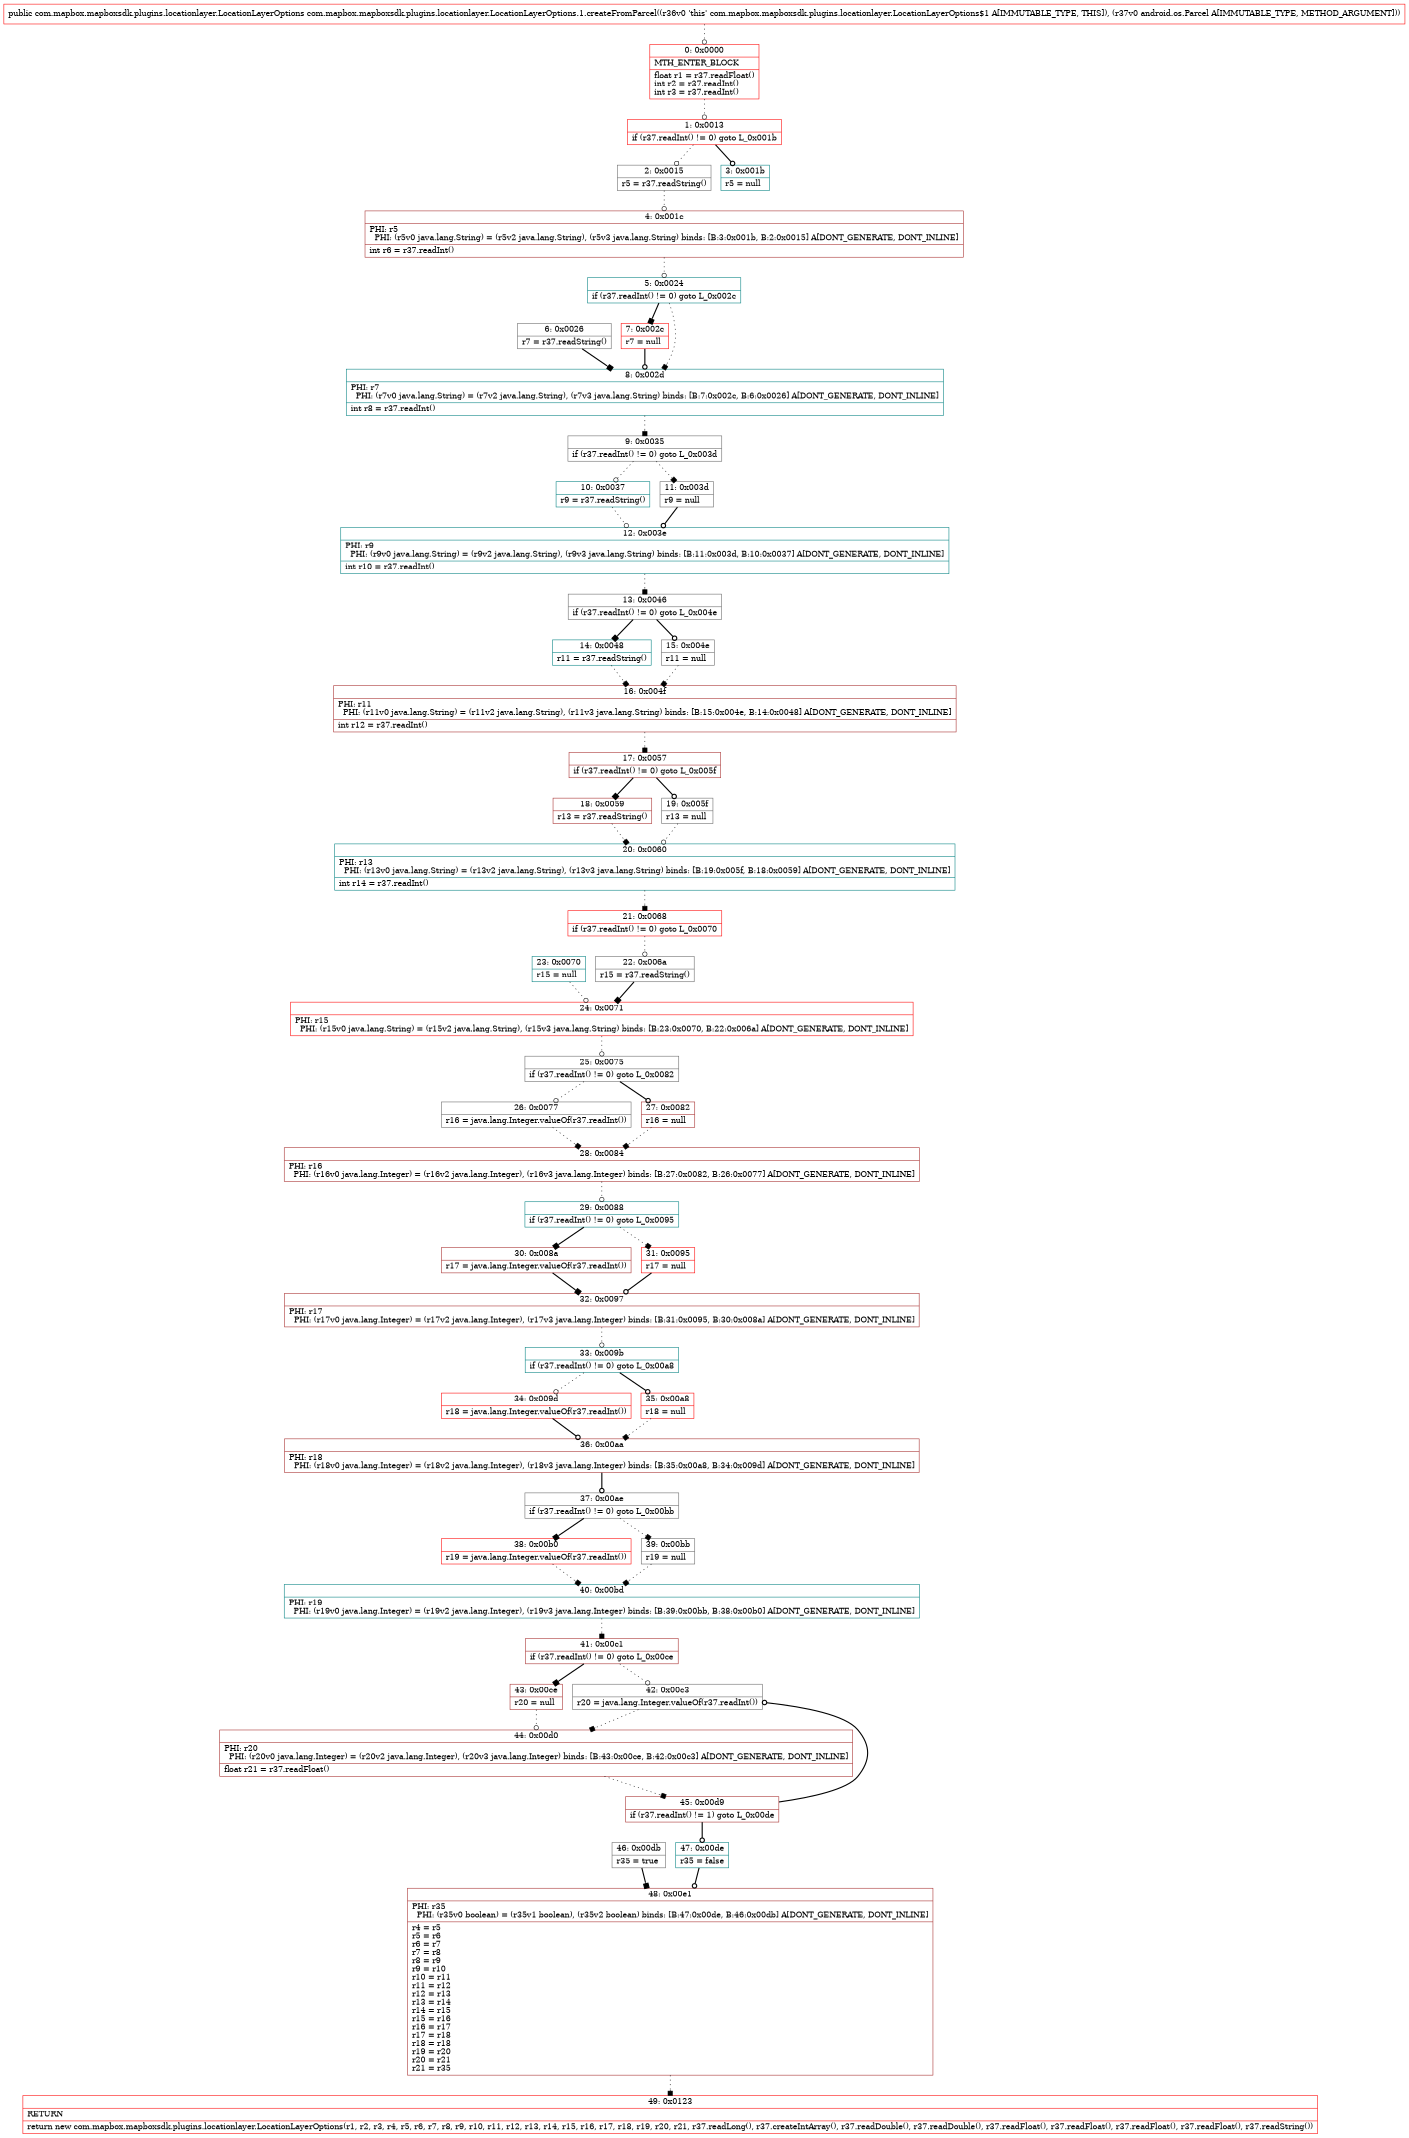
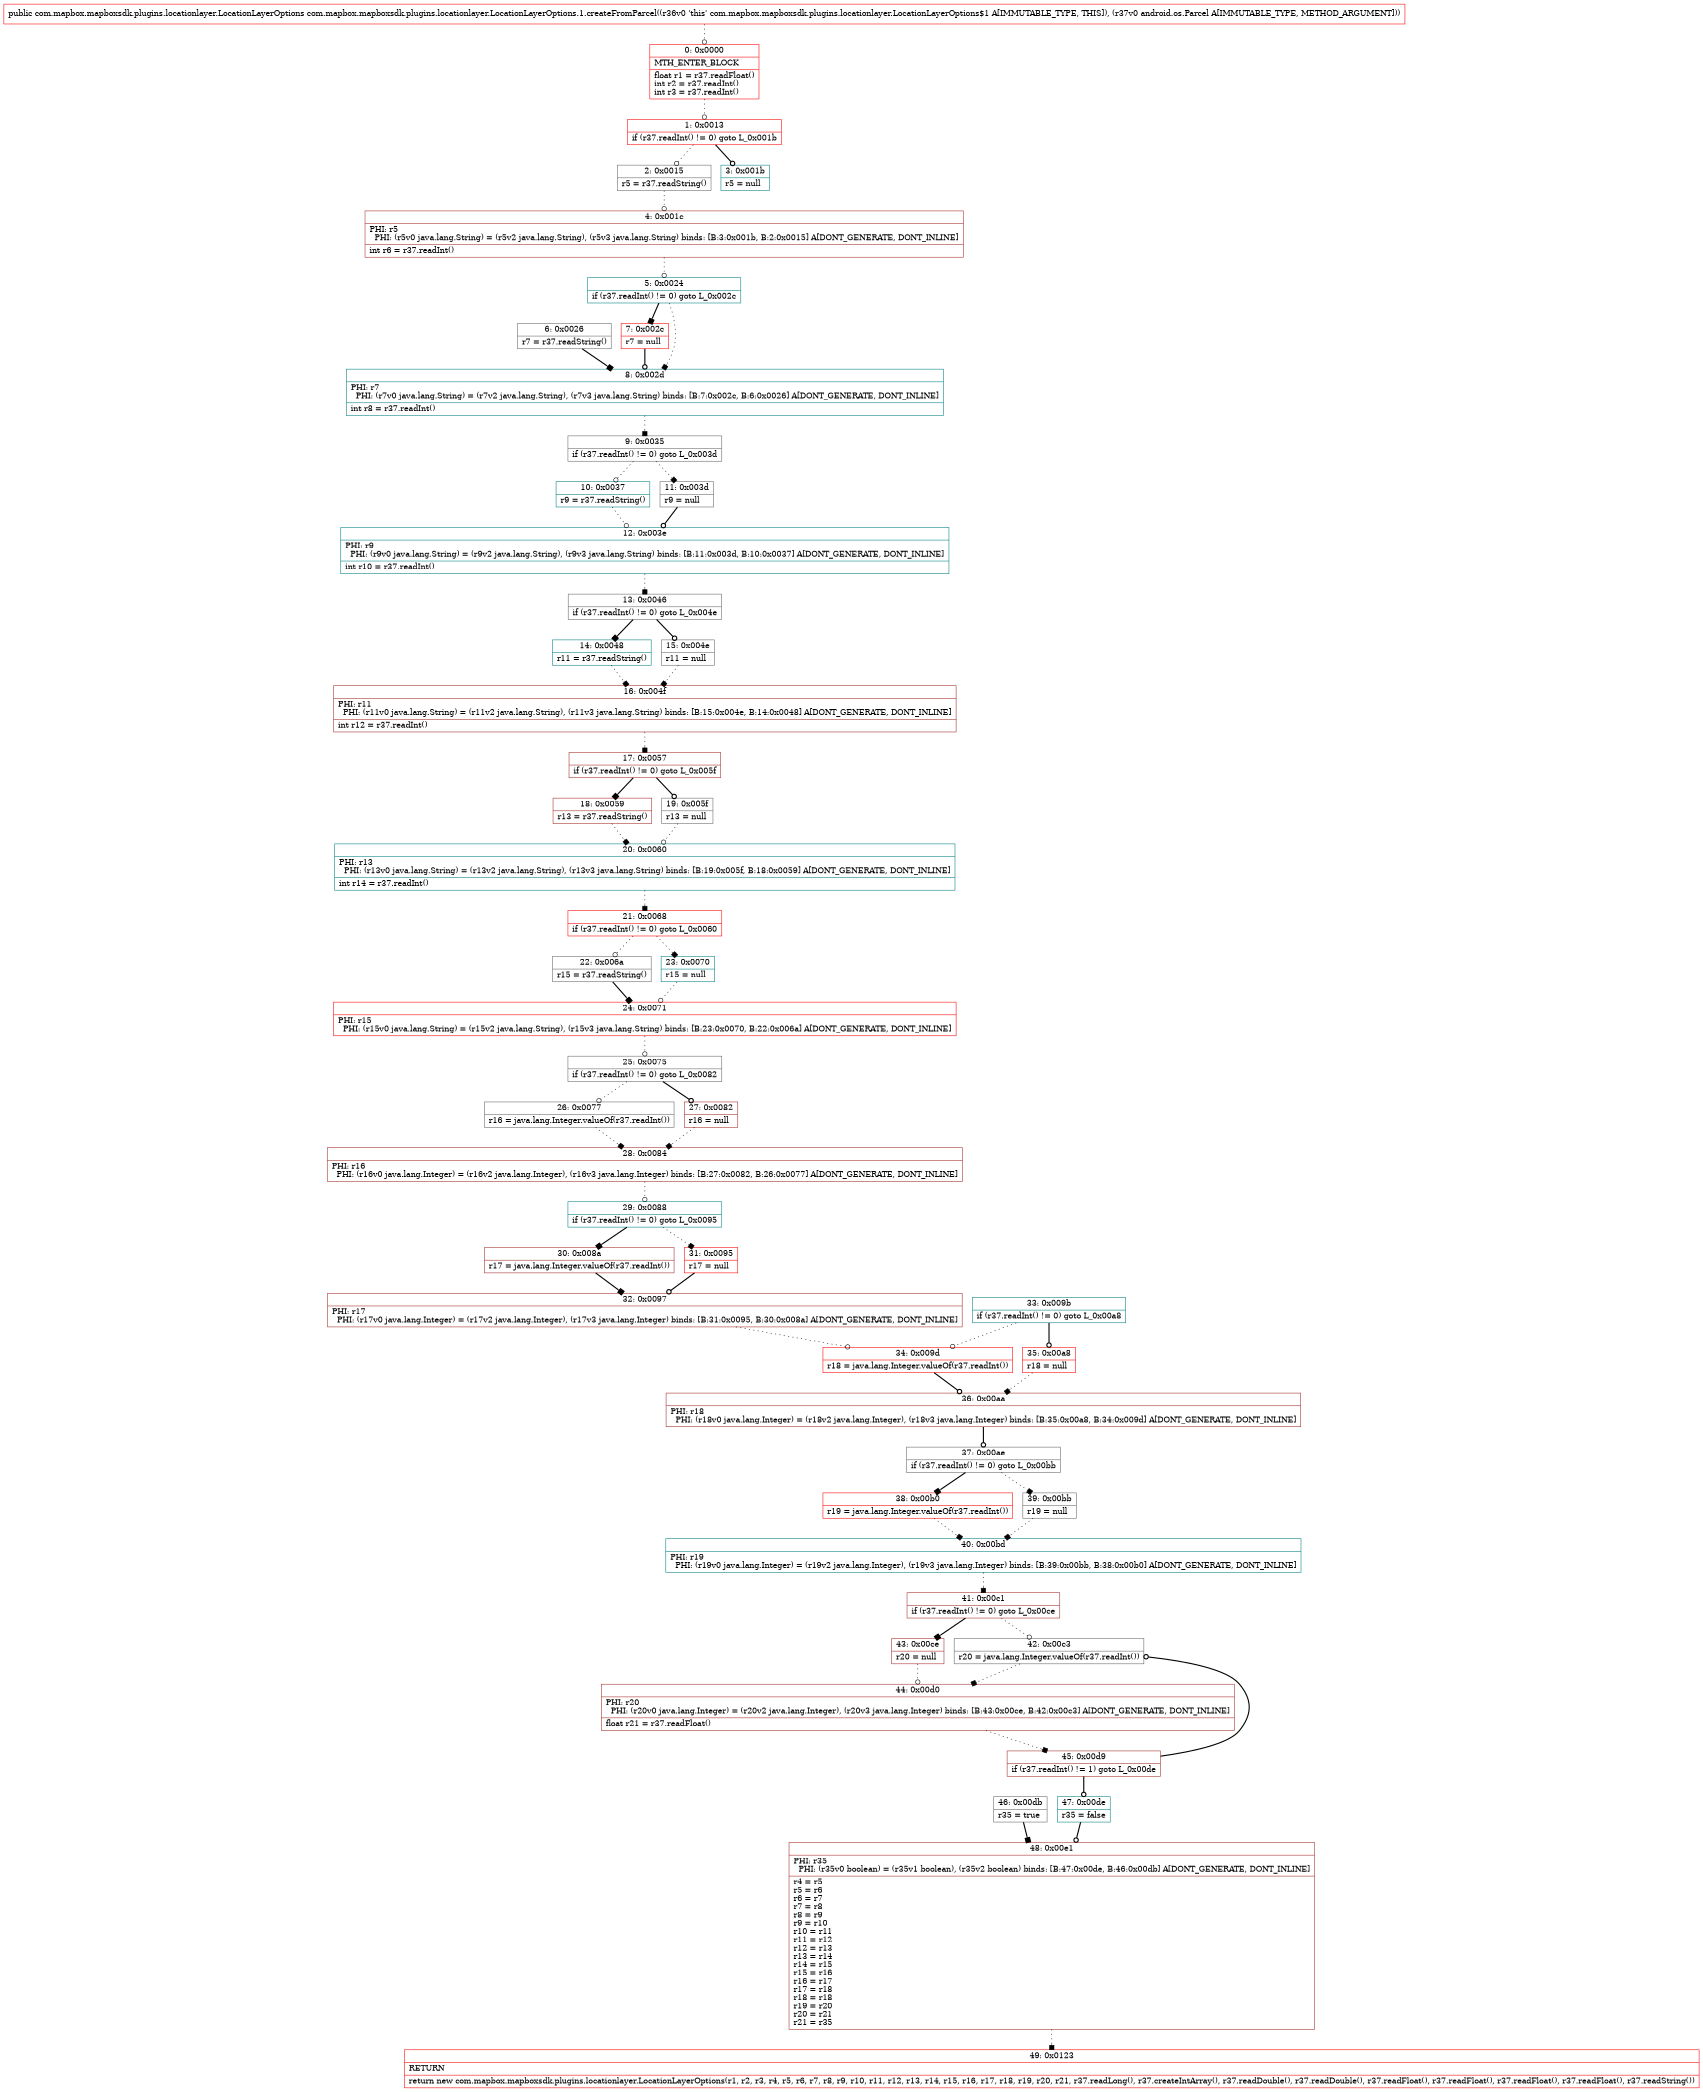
(645, 929) -> (645, 929)
none -> (664, 944)
(602, 1335) -> (791, 1337)
